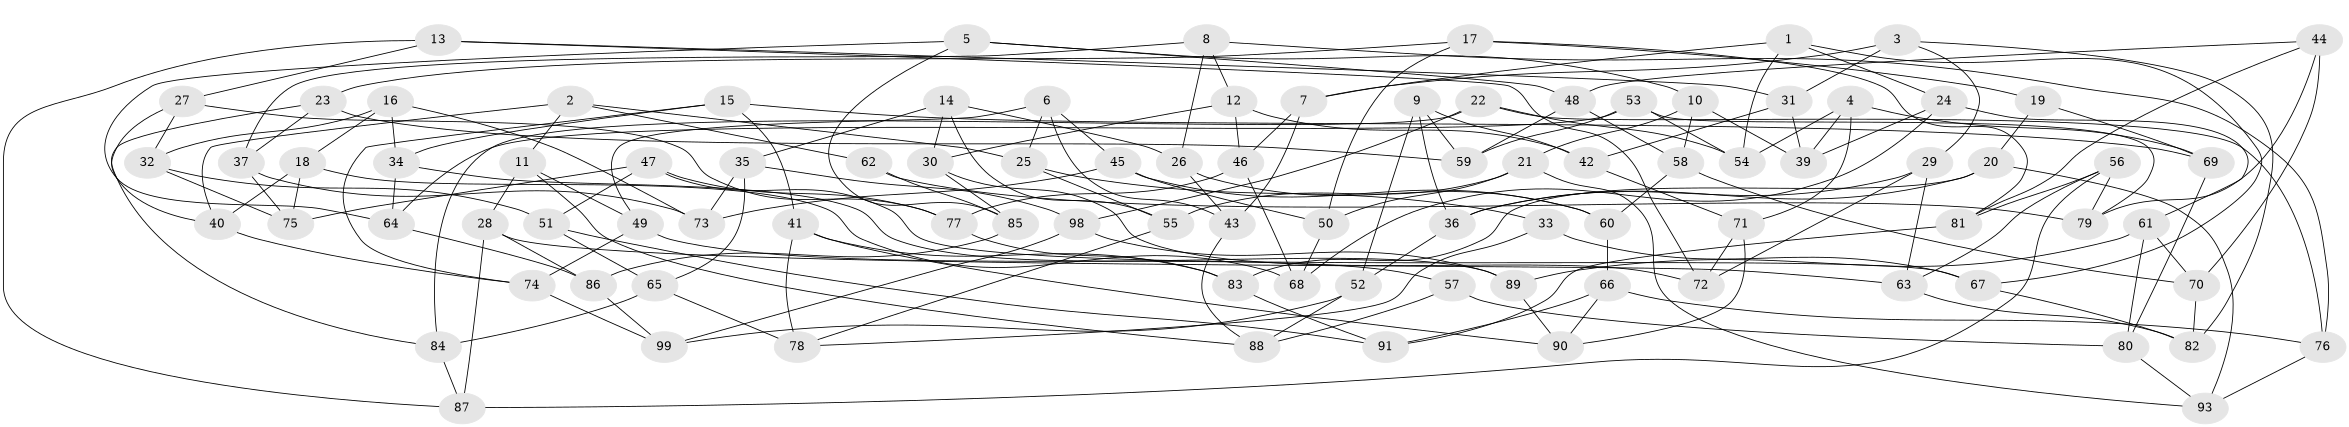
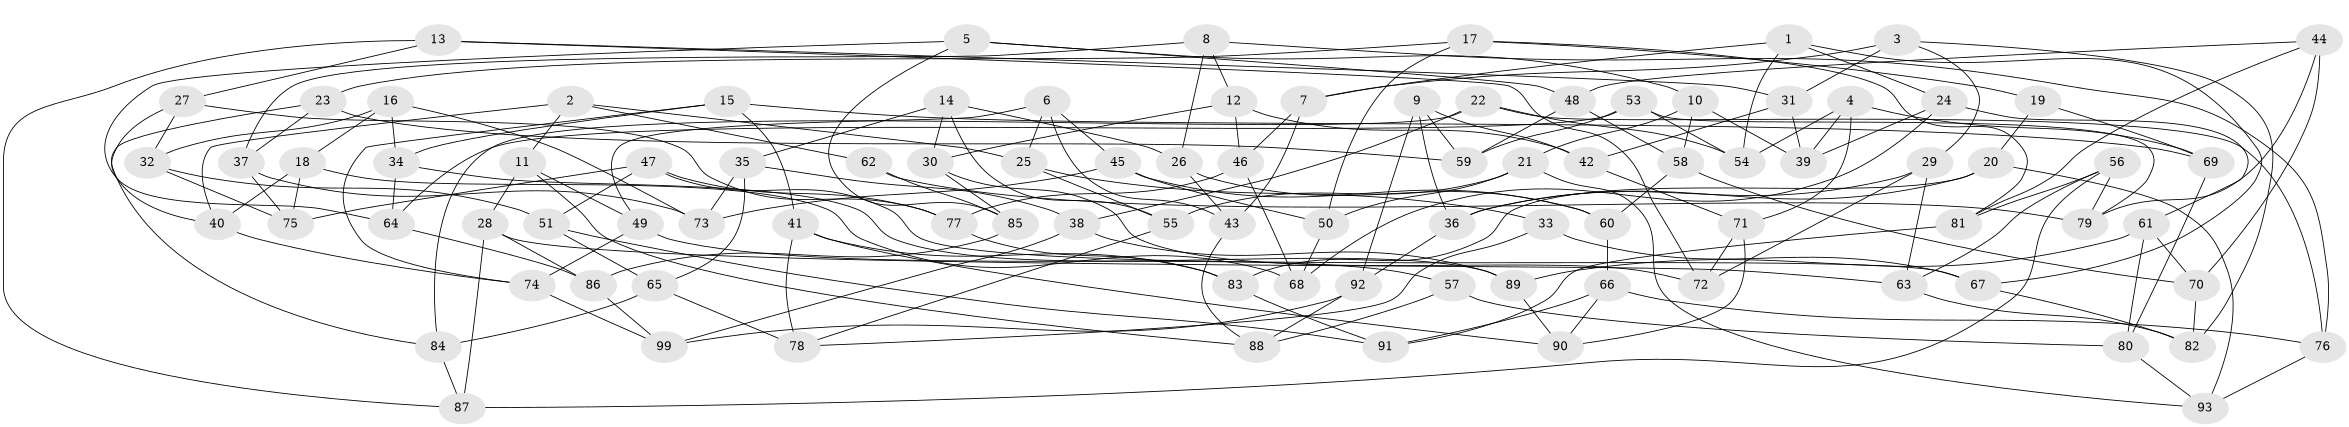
(1077, 224) -> (1077, 224)
(1358, 286) -> (1358, 286)
